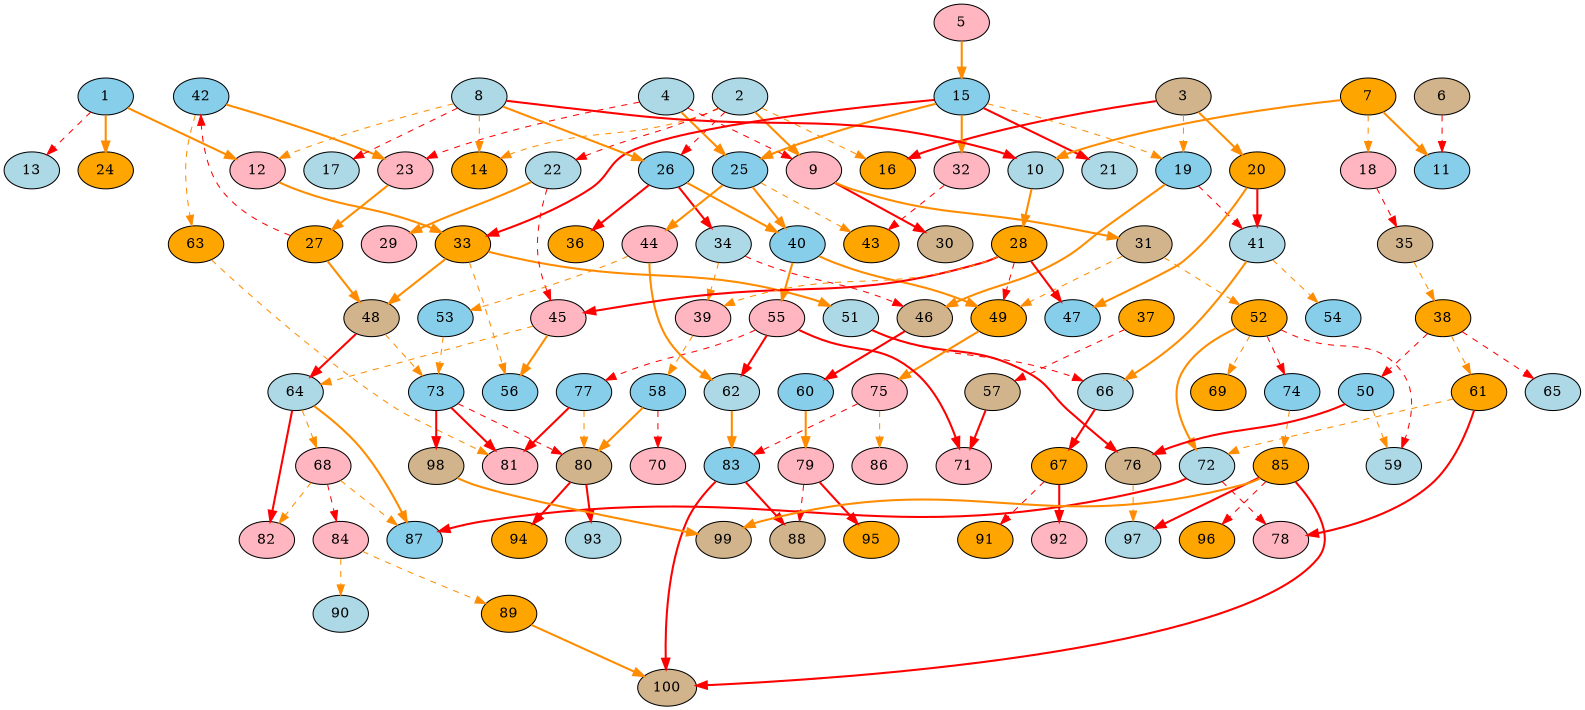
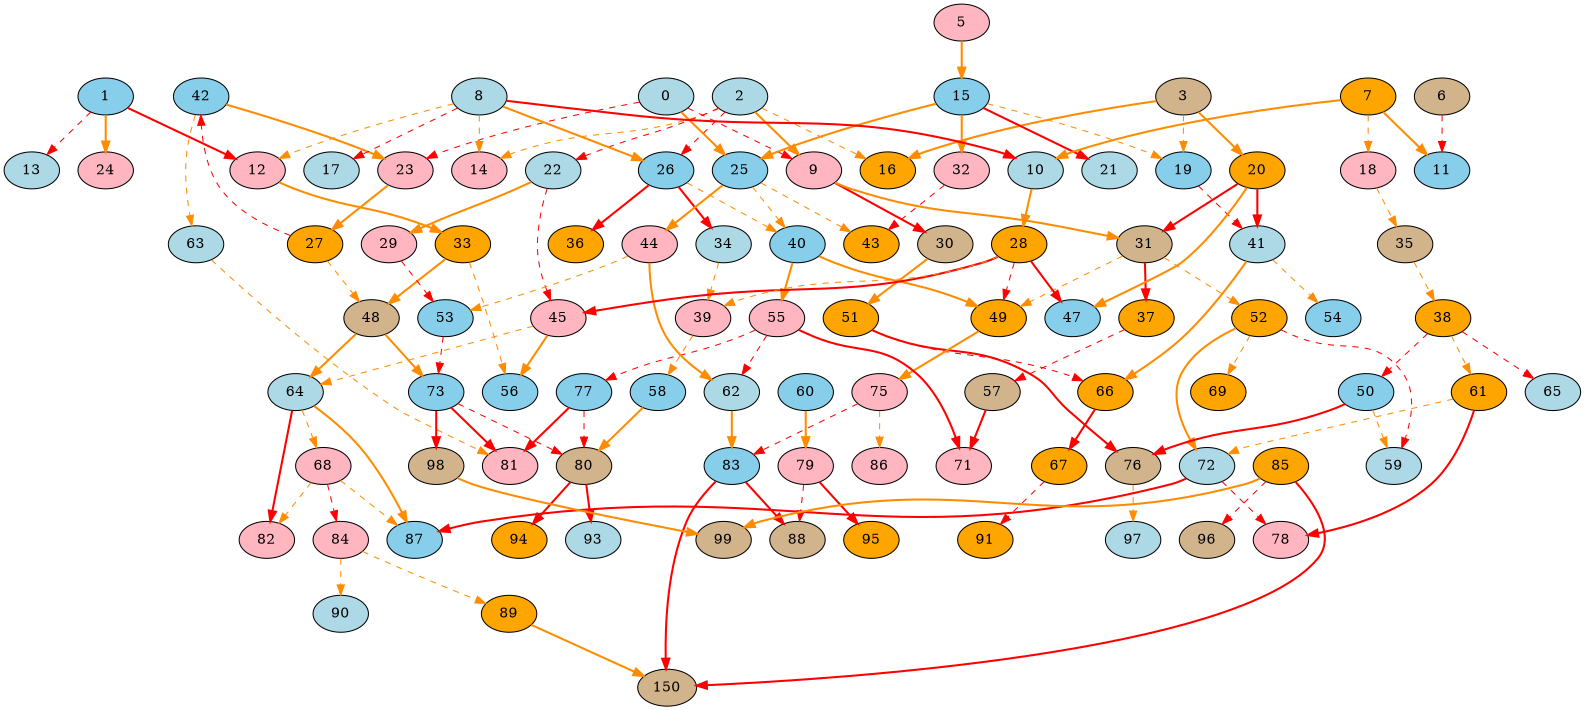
(666, 96) -> (666, 96)
(1030, 124) -> (1030, 124)
(177, 131) -> (177, 131)
(691, 133) -> none
(106, 170) -> (106, 170)
(479, 170) -> (479, 170)
(766, 203) -> (766, 203)
(1384, 203) -> (1384, 203)
(727, 205) -> (727, 205)
none -> (1205, 205)
(196, 244) -> (196, 244)
none -> (1145, 275)
none -> (413, 276)
(663, 276) -> (911, 271)
(340, 277) -> (340, 277)
(851, 318) -> (851, 318)
(925, 318) -> none
(442, 345) -> (442, 345)
(400, 351) -> (400, 351)
(757, 351) -> (757, 351)
(337, 352) -> (337, 352)
(1105, 392) -> (1105, 392)
(1292, 392) -> none
(584, 424) -> (584, 424)
(658, 466) -> none
(1212, 501) -> none
(1059, 540) -> none
(1207, 540) -> (1207, 540)
(667, 688) -> (667, 688)
